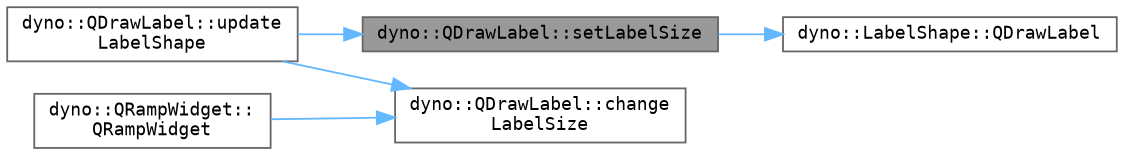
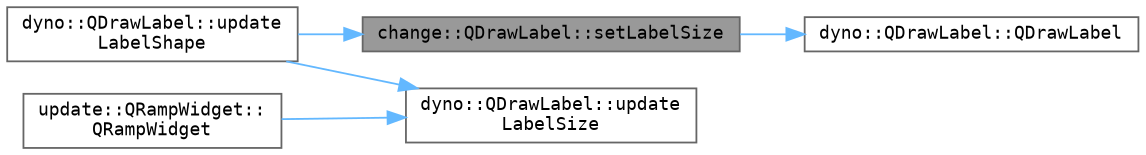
(540, 34) -> (551, 34)
(950, 34) -> (972, 34)
(540, 115) -> (551, 115)
(152, 121) -> (152, 121)
